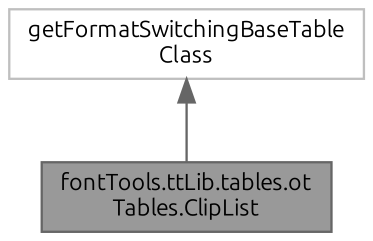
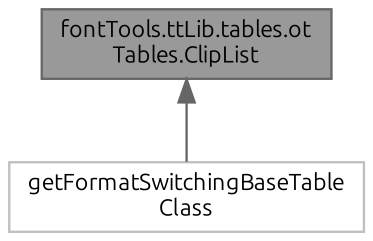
(187, 132) -> (187, 132)
